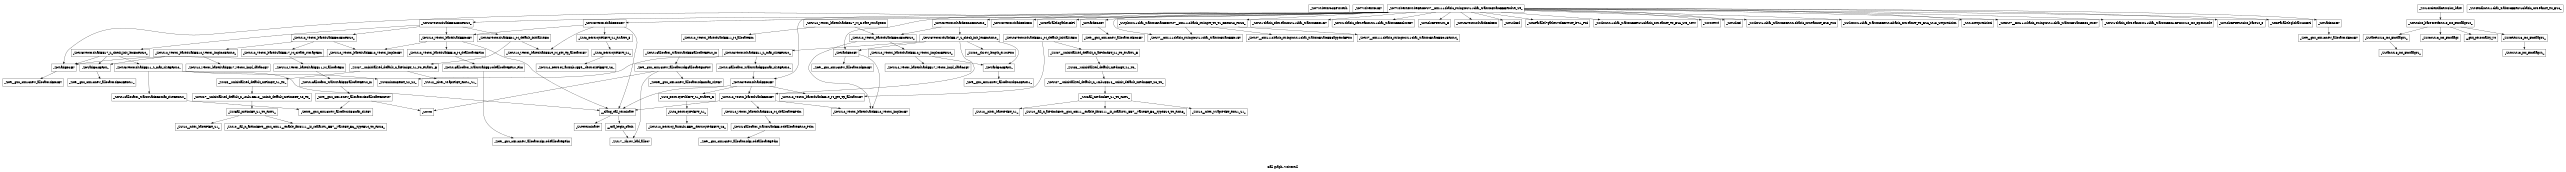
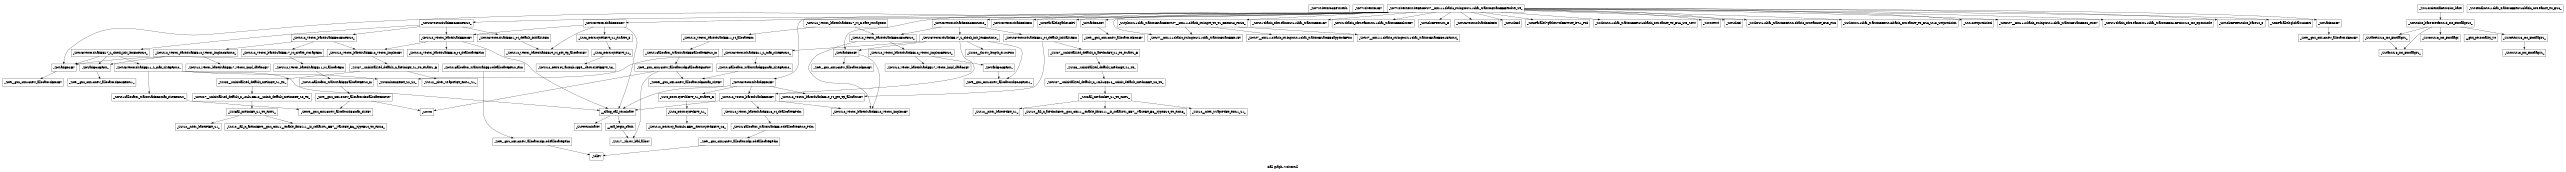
(2460, 30) -> (2417, 36)
none -> (999, 31)
none -> (701, 45)
(1016, 48) -> (1021, 49)
(462, 59) -> none
(474, 59) -> (379, 60)
(754, 74) -> (721, 75)
none -> (596, 157)
